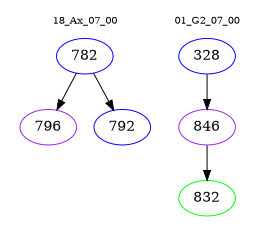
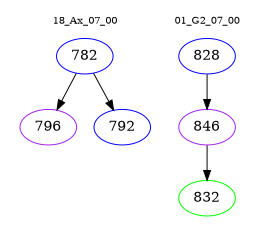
(207, 56) -> (207, 56)
